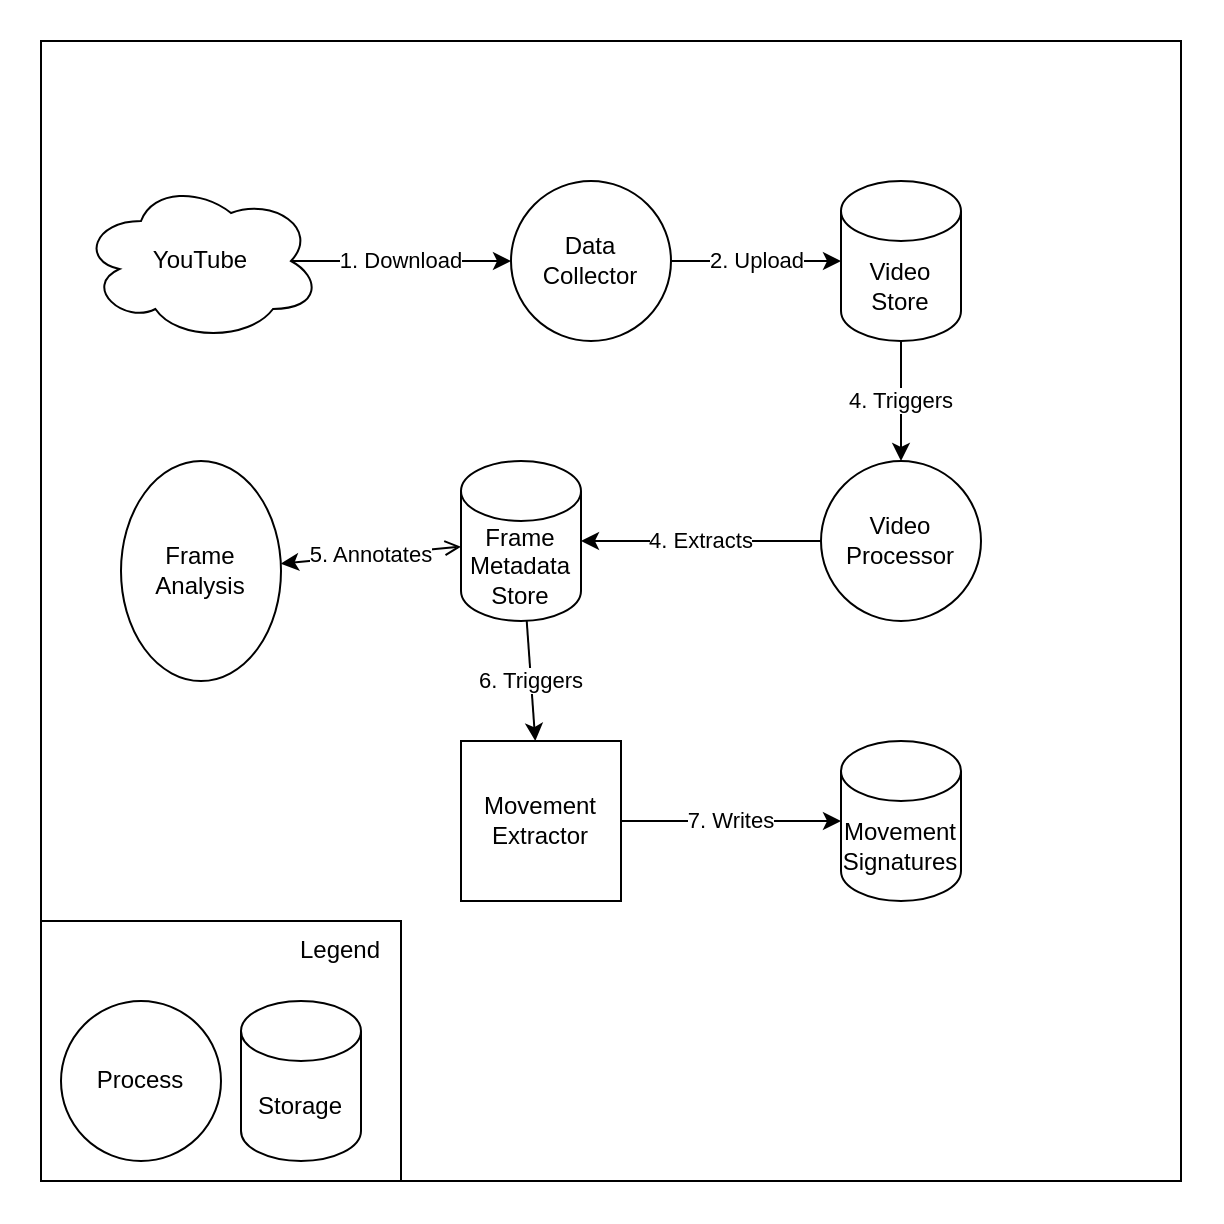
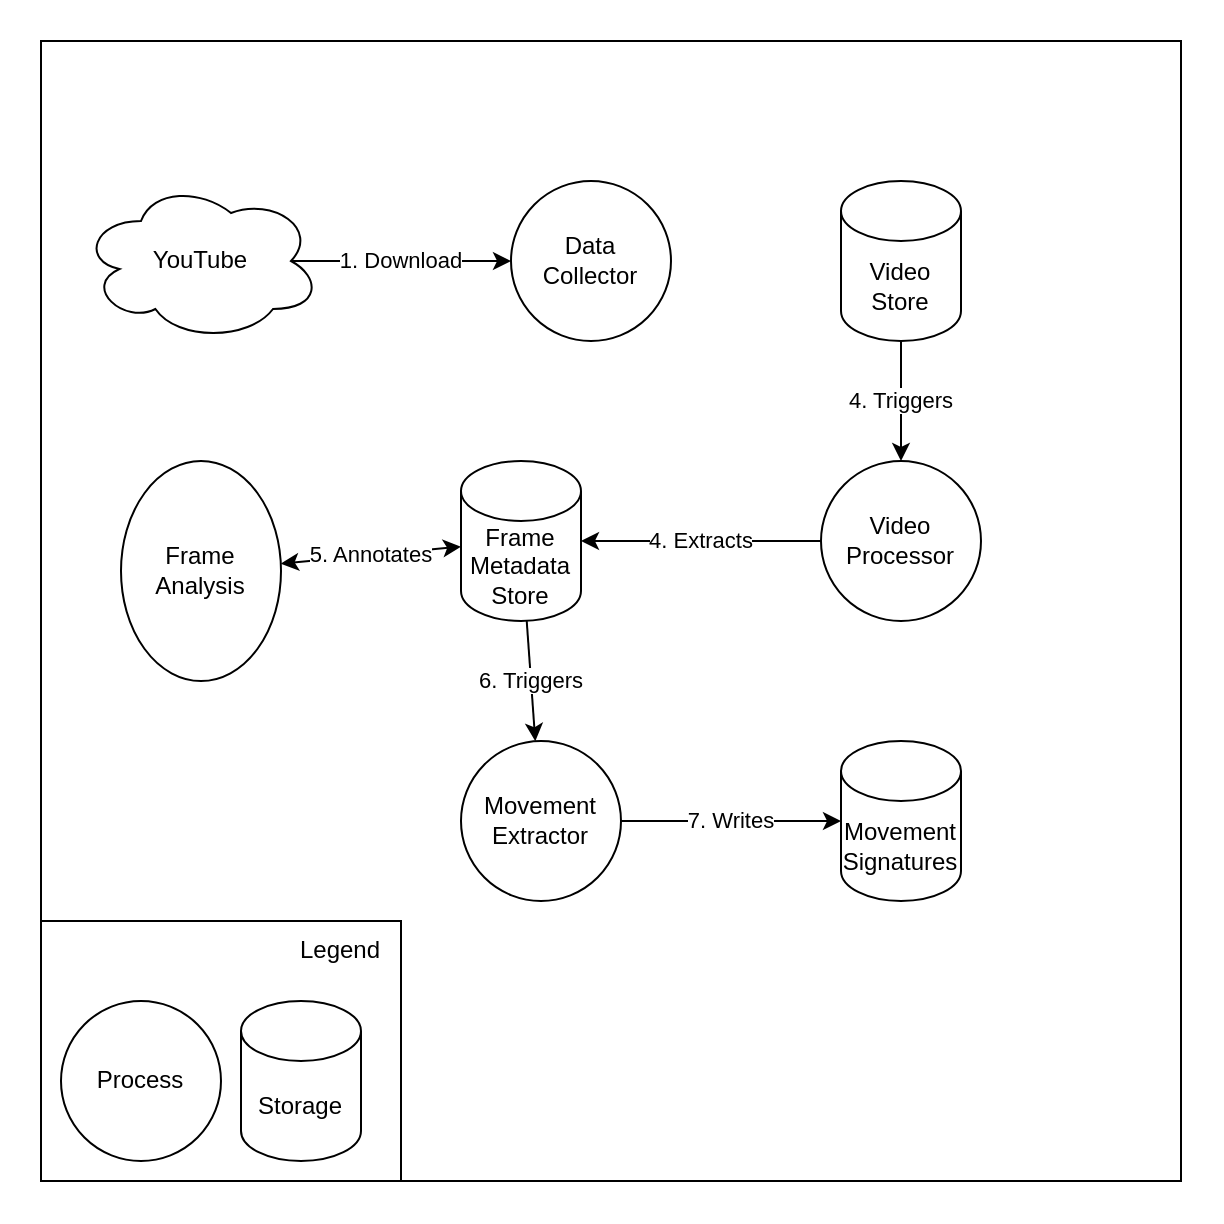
(781, 261) -> none
(449, 548) -> (446, 548)
(541, 821) -> (541, 821)
